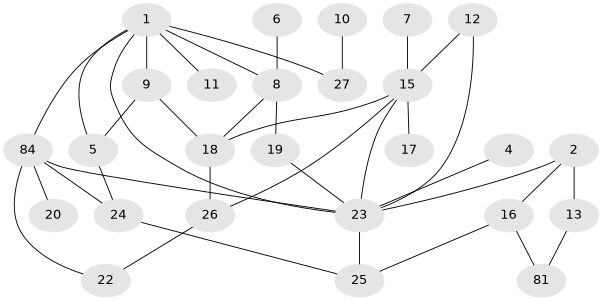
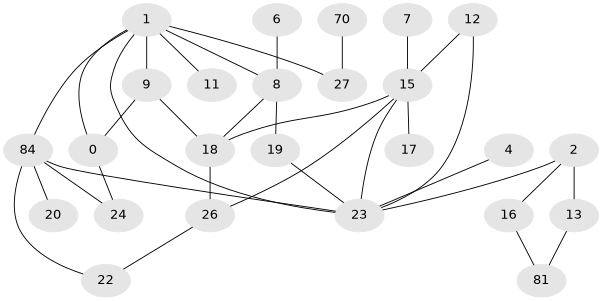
(342, 20) -> (342, 20)
(93, 150) -> (93, 150)
(360, 281) -> none
